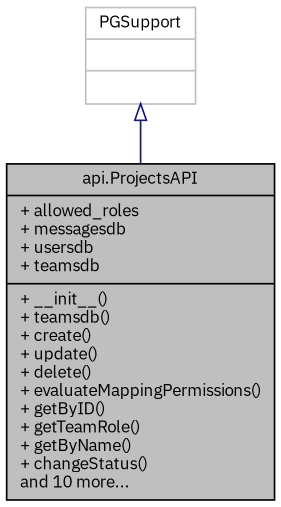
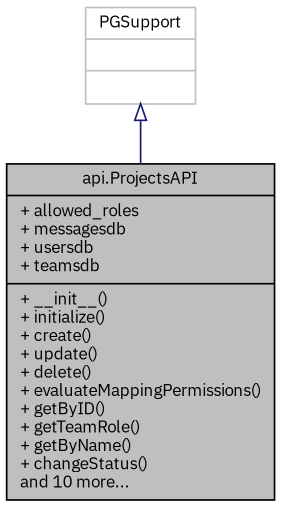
(66, 318) -> (63, 318)
